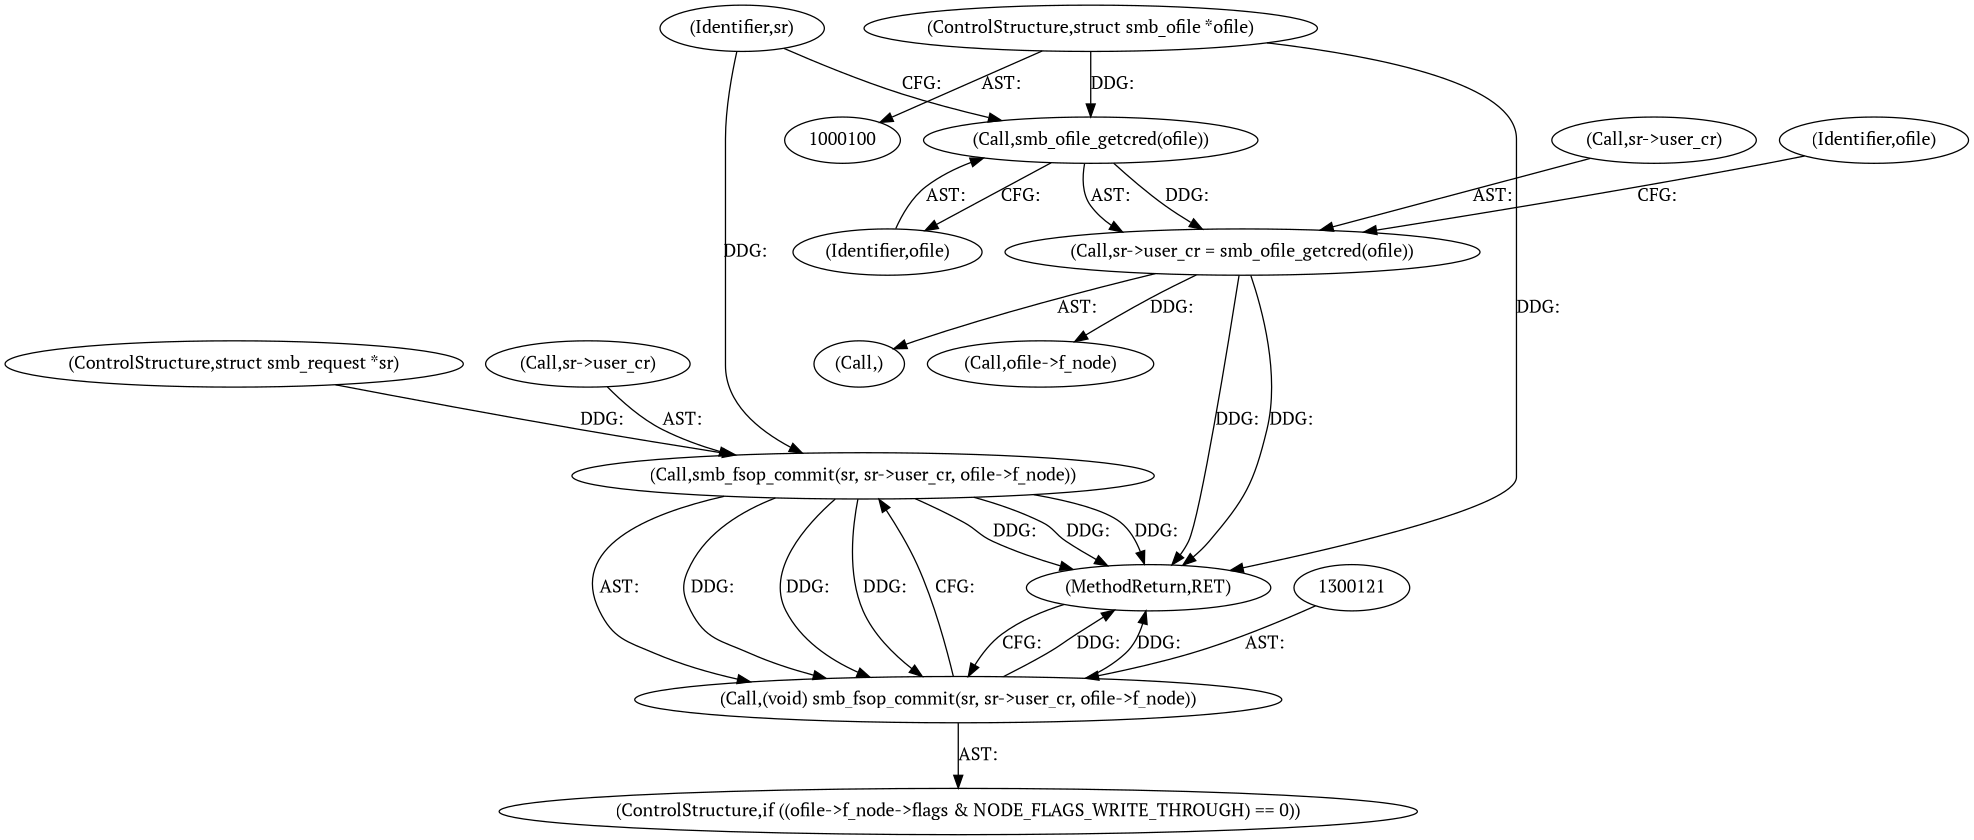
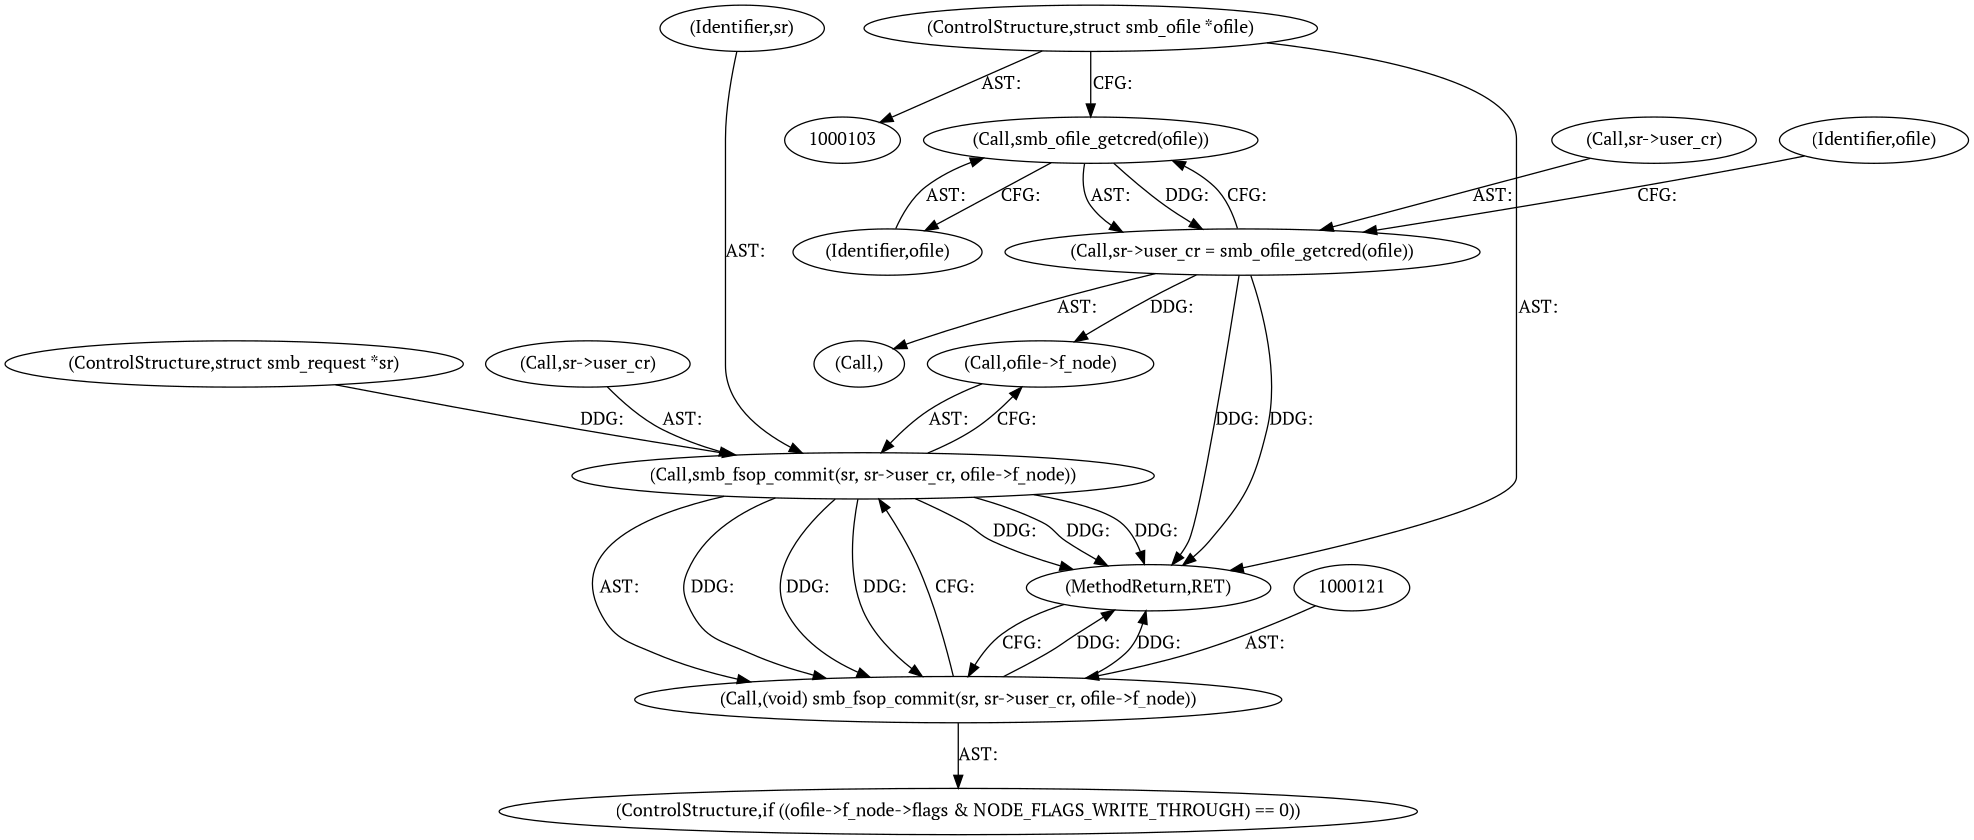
(1115, 84) -> (1115, 84)
(884, 88) -> (1218, 191)
(843, 140) -> (843, 140)
(748, 252) -> (748, 252)
(1541, 308) -> (1541, 308)
none -> (933, 408)
none -> (974, 430)
(1352, 588) -> (1352, 588)
